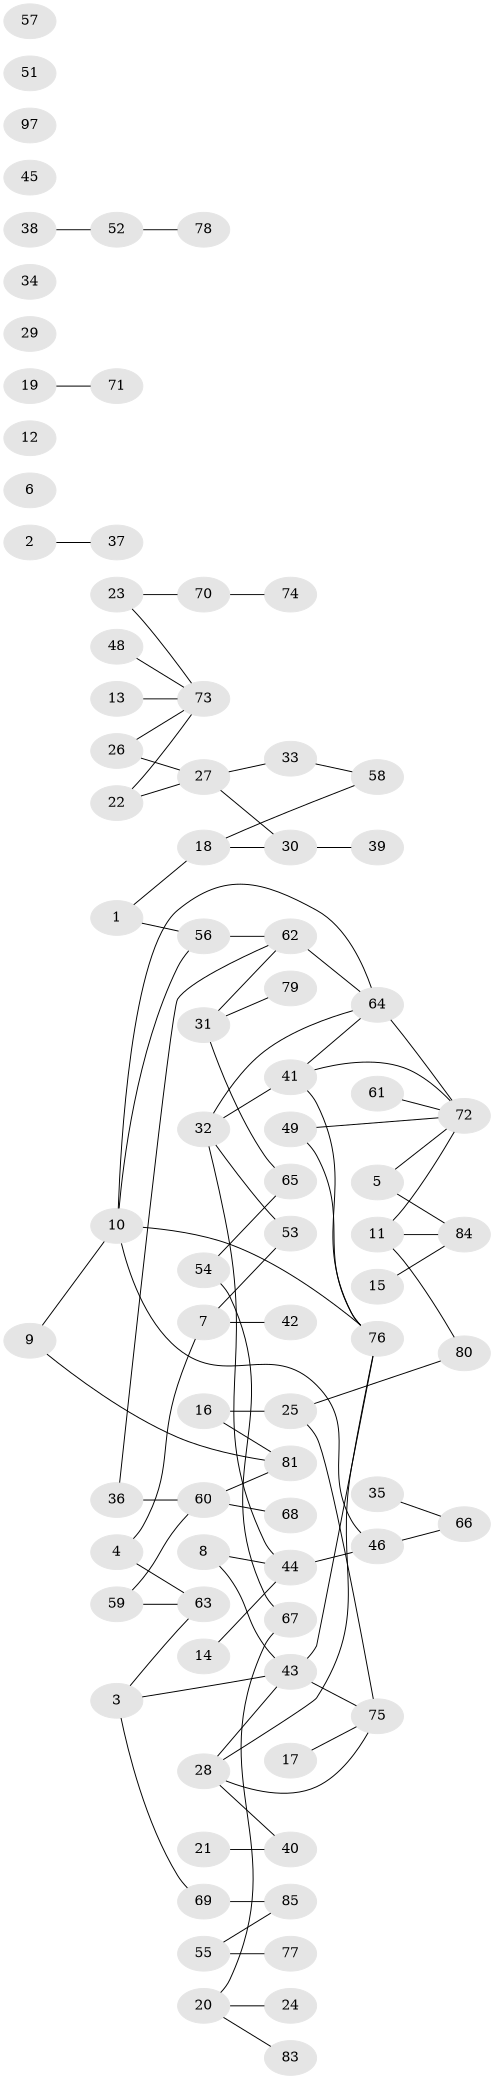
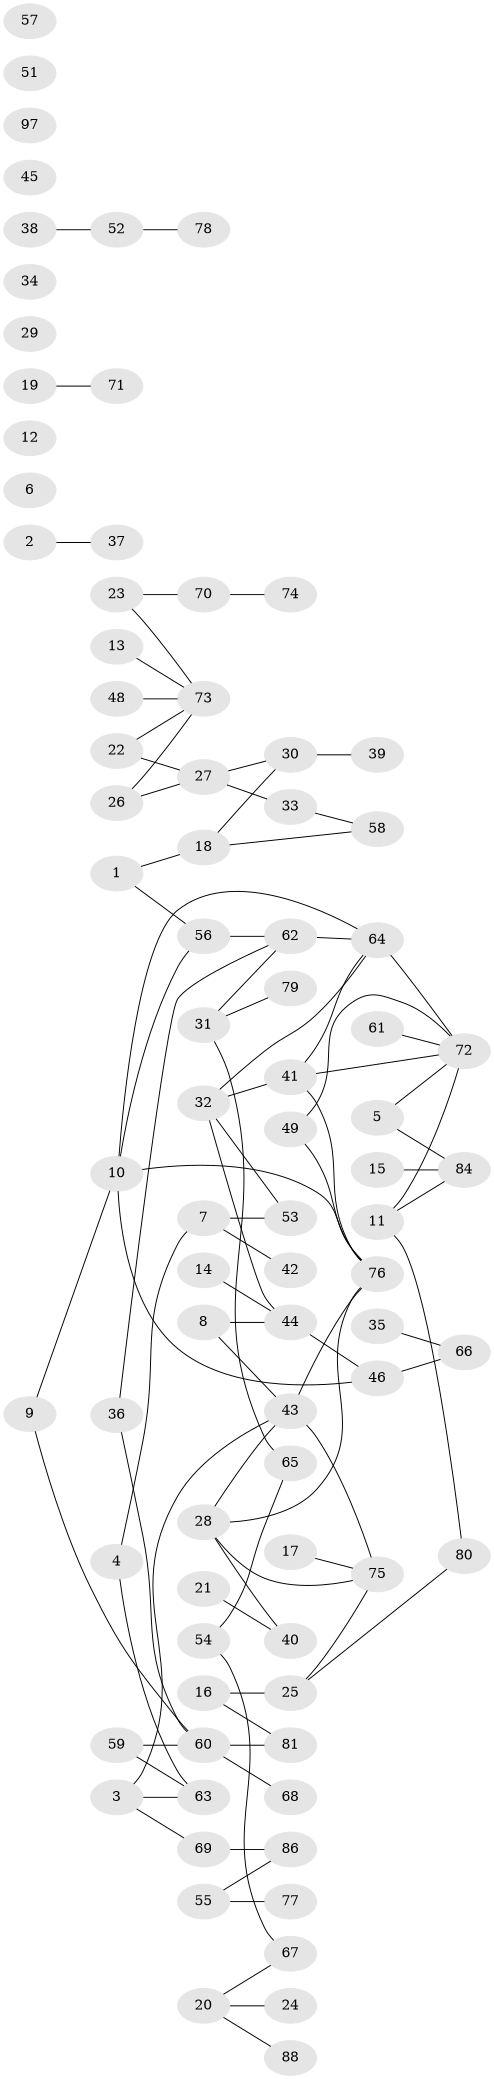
(148, 1423) -> (92, 1591)
(291, 1902) -> (291, 1849)
(291, 2058) -> (291, 2058)
